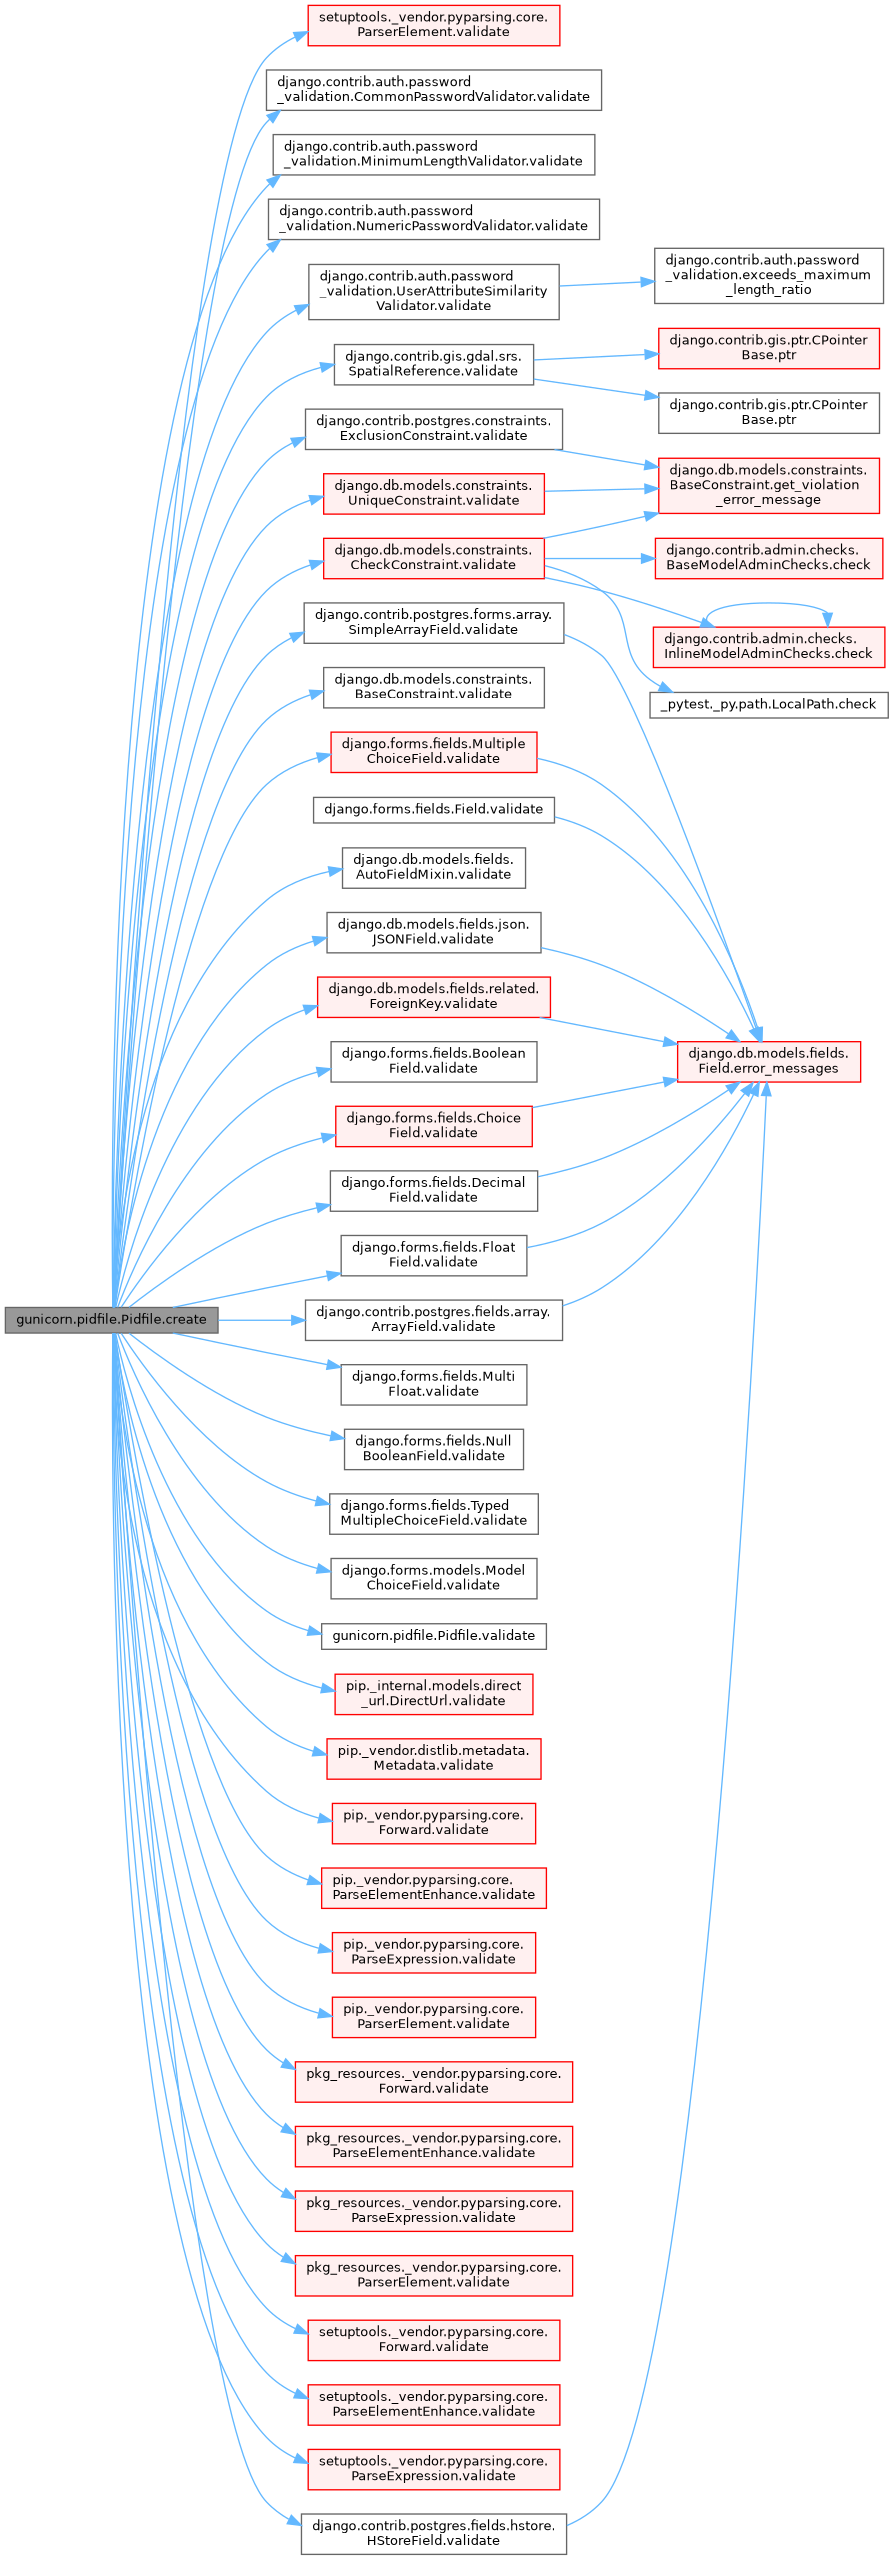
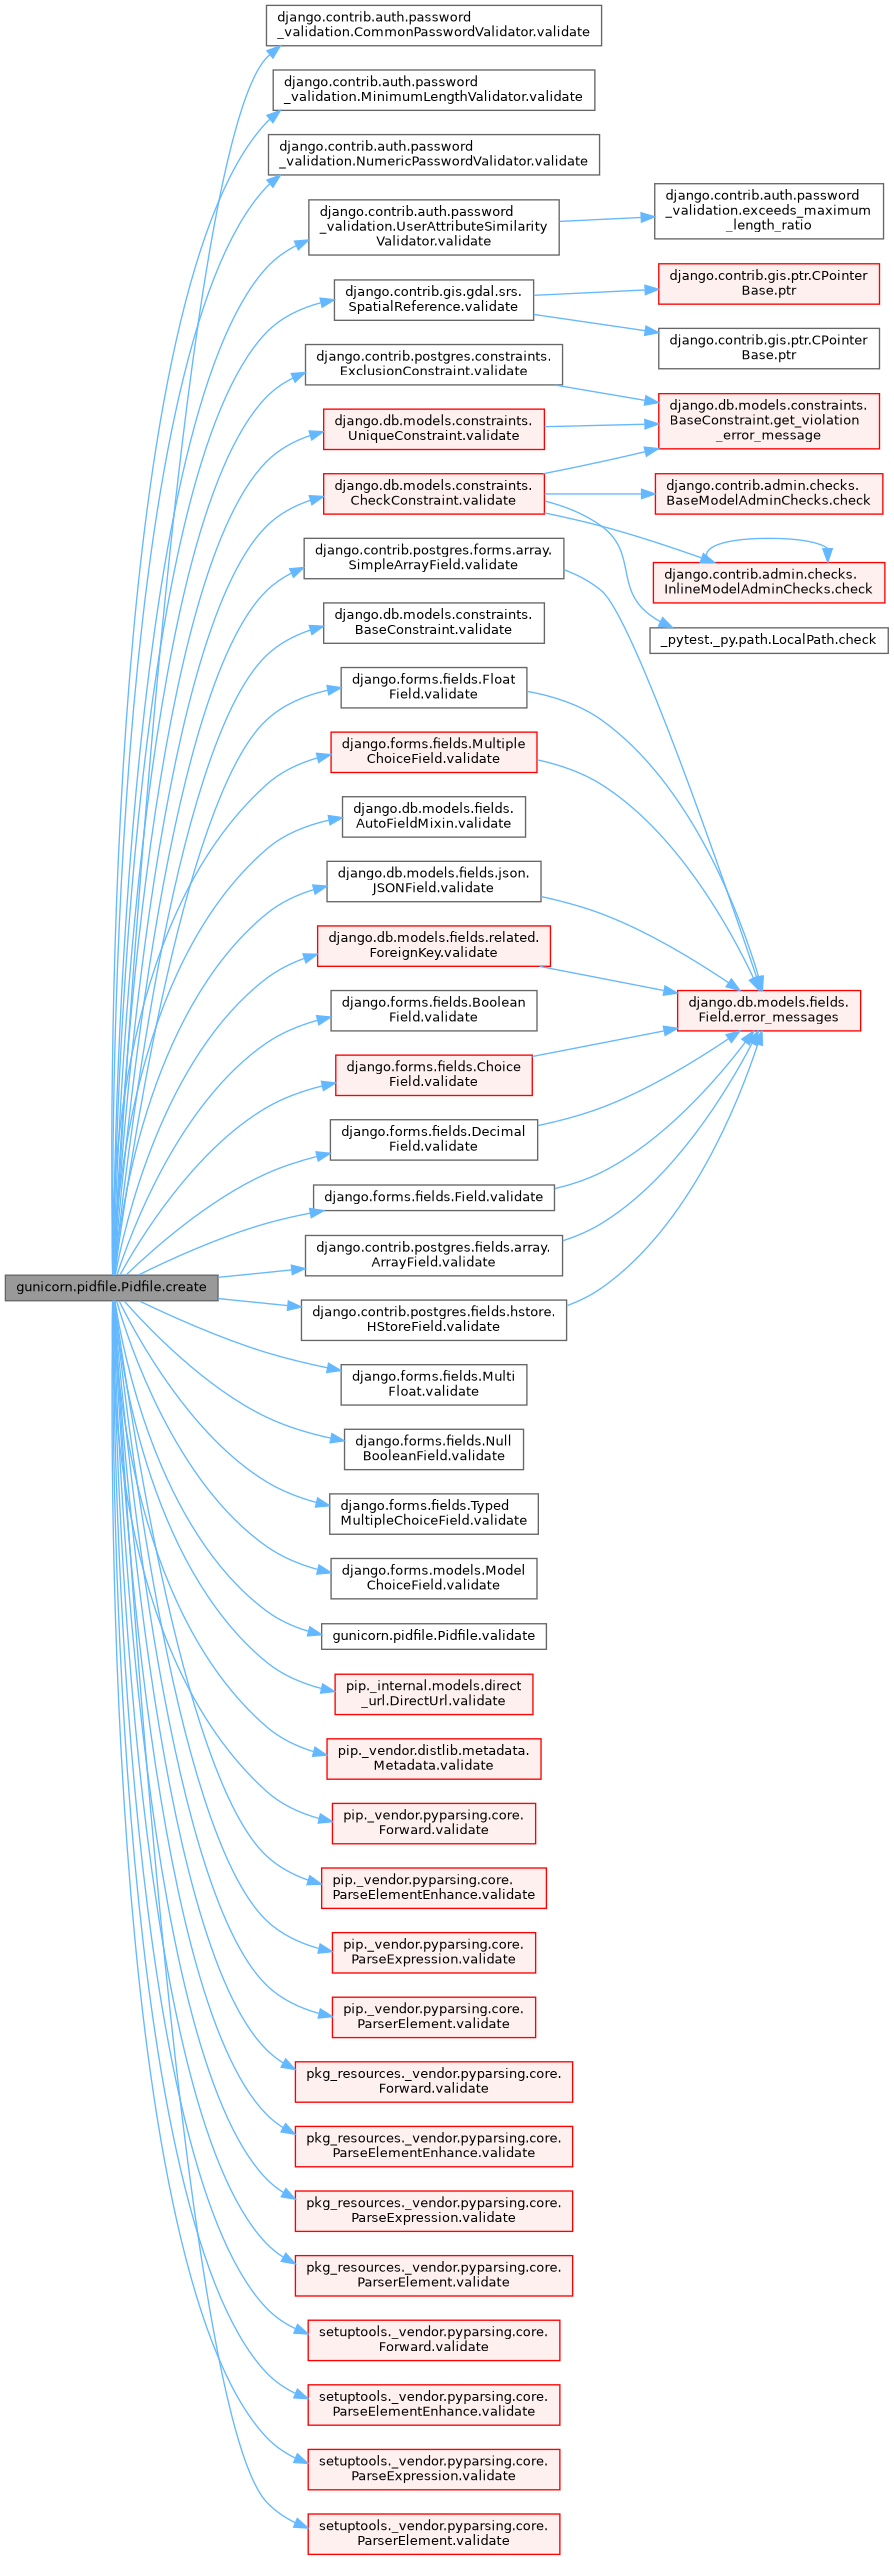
none -> (222, 1238)
